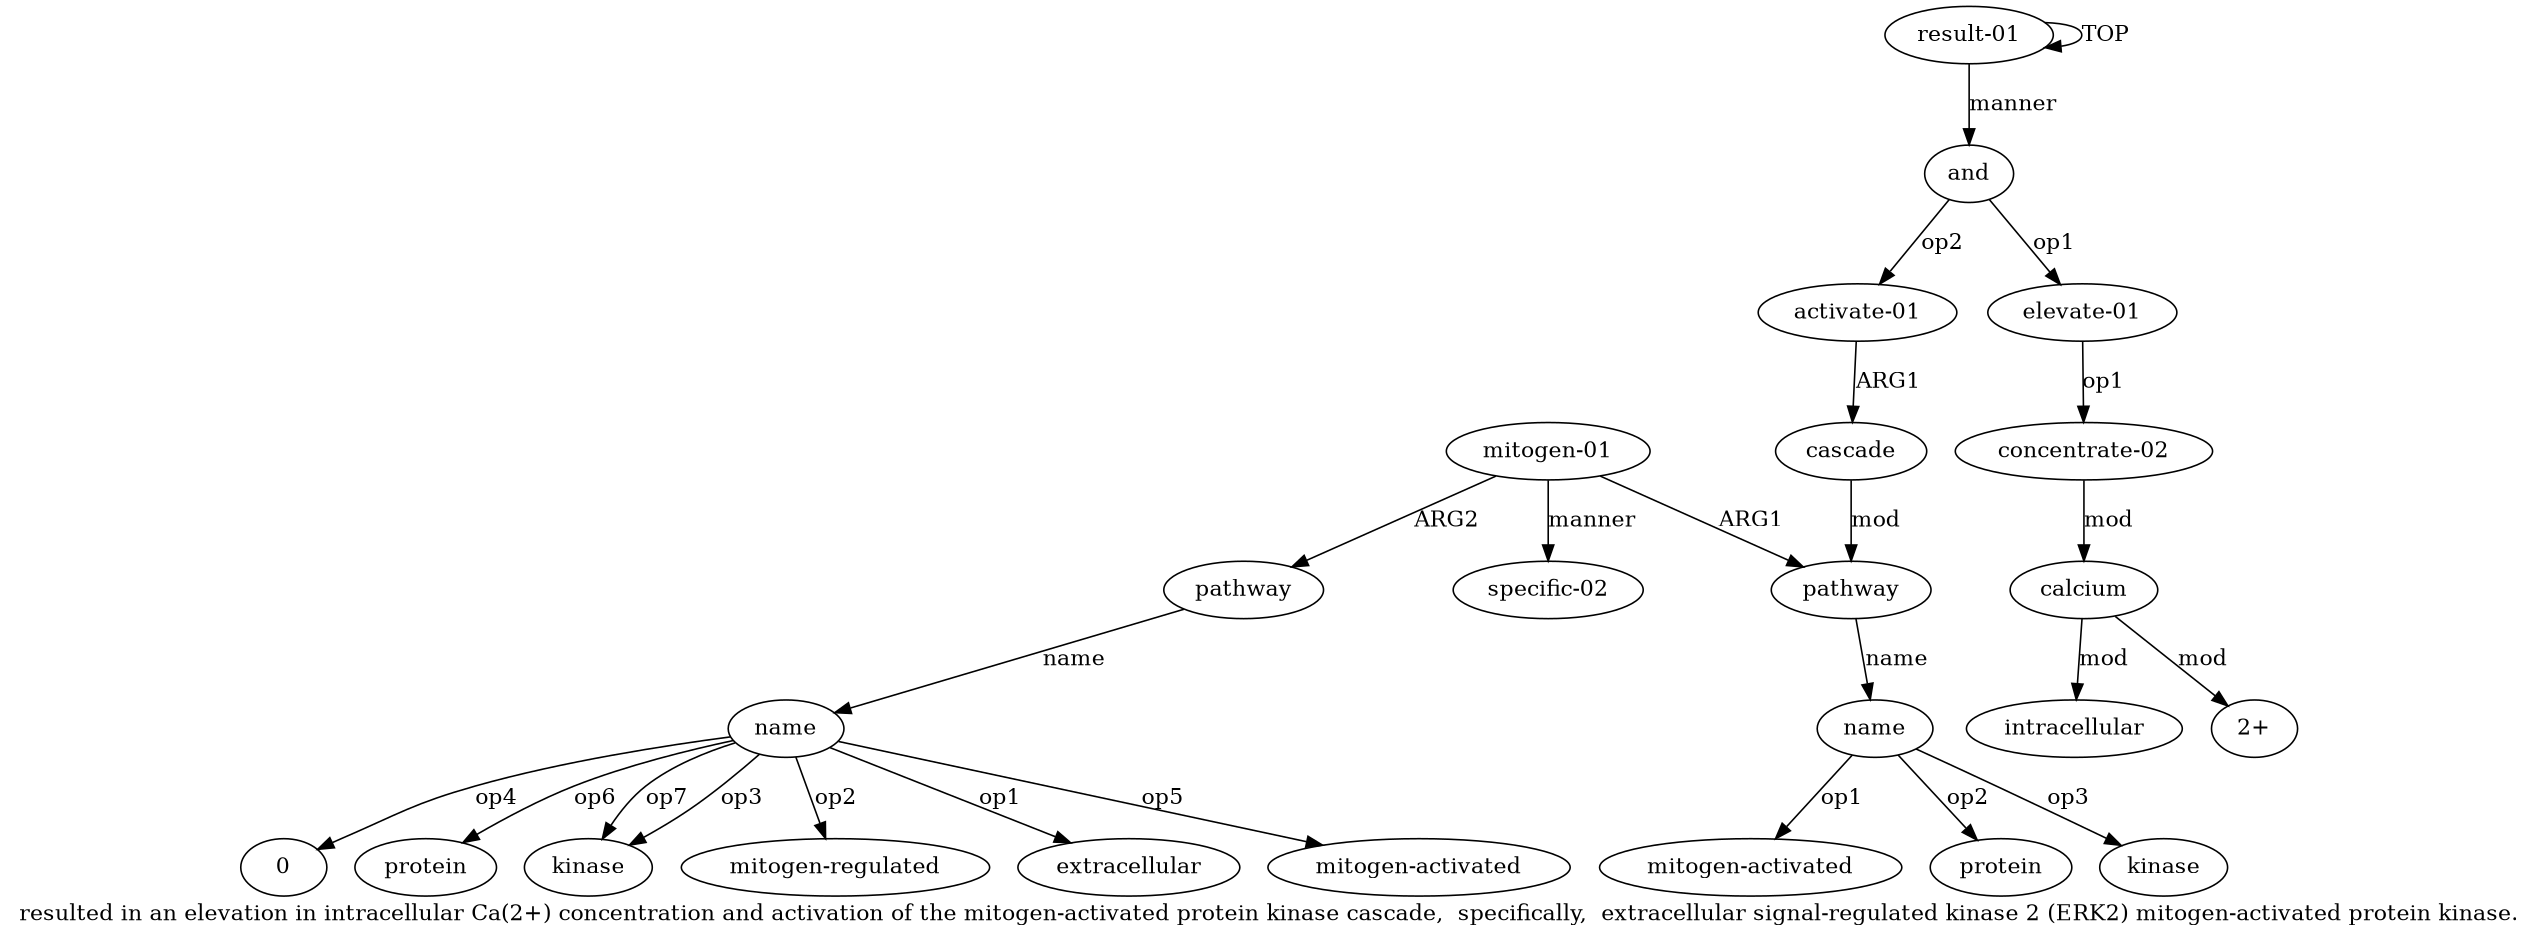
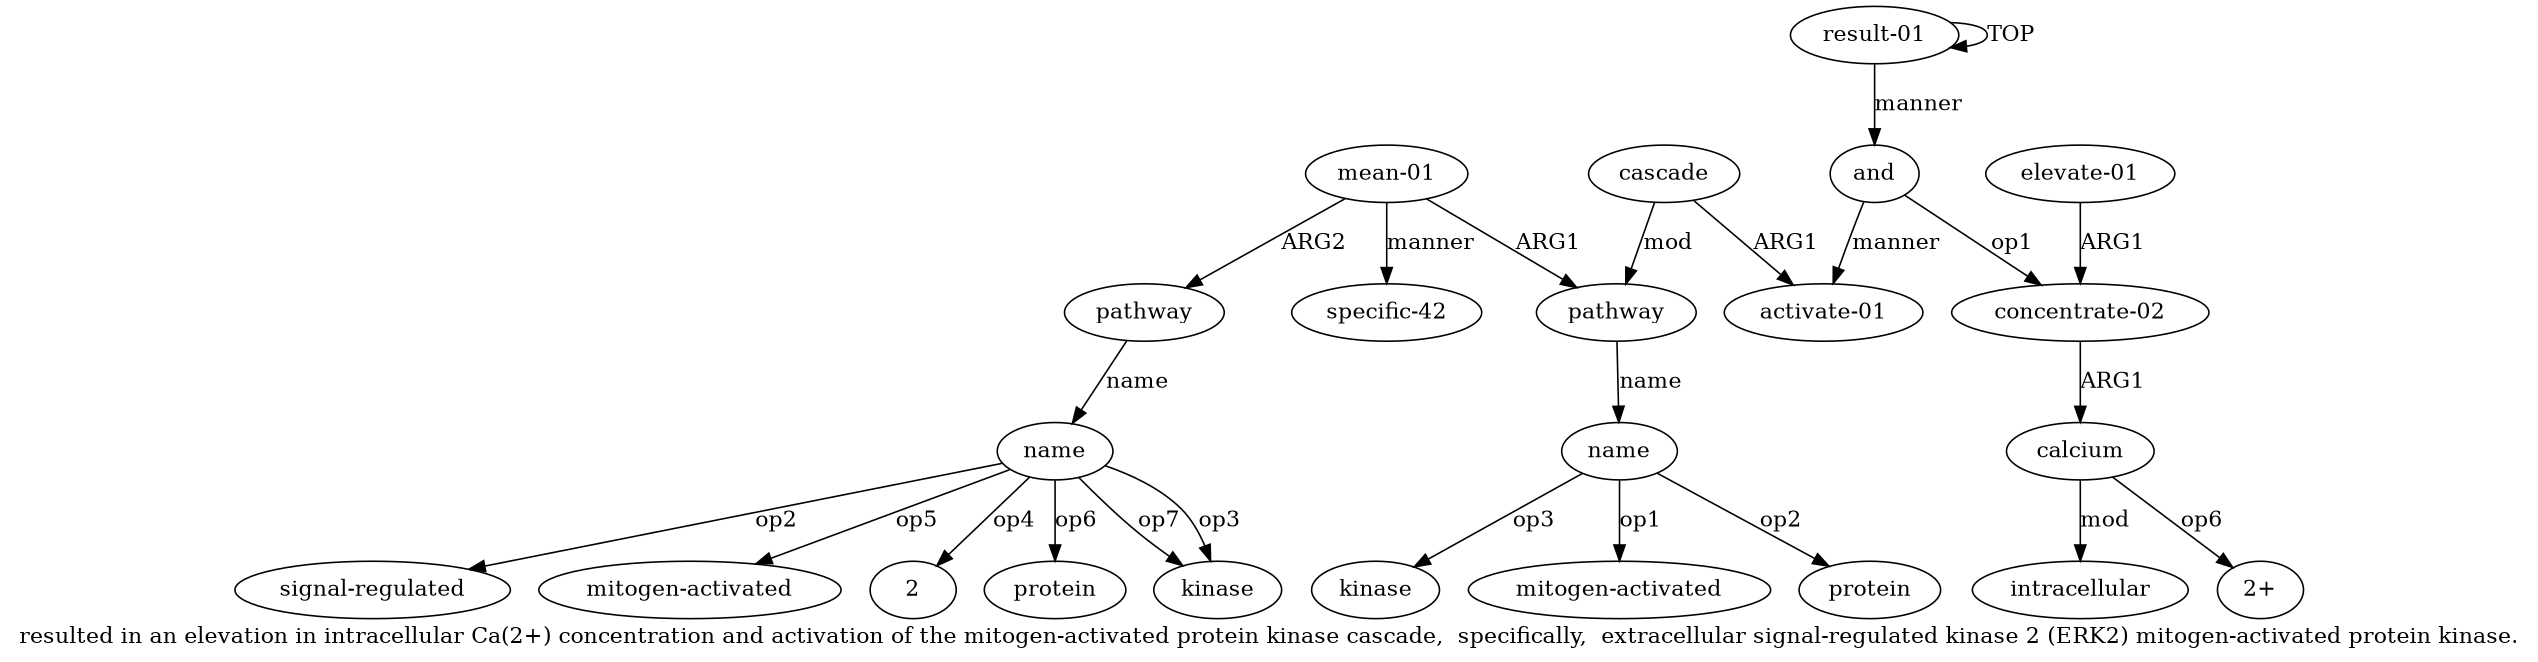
(2020, 236) -> (1966, 236)
(1943, 243) -> (1896, 243)
(1855, 374) -> (1737, 238)
(2104, 382) -> (2113, 243)
(1548, 451) -> (1387, 174)
(2109, 521) -> (2113, 382)
(1548, 590) -> (1387, 313)
(2203, 659) -> (2202, 521)
(284, 867) -> (913, 590)
(835, 867) -> (373, 590)
(1129, 867) -> none
